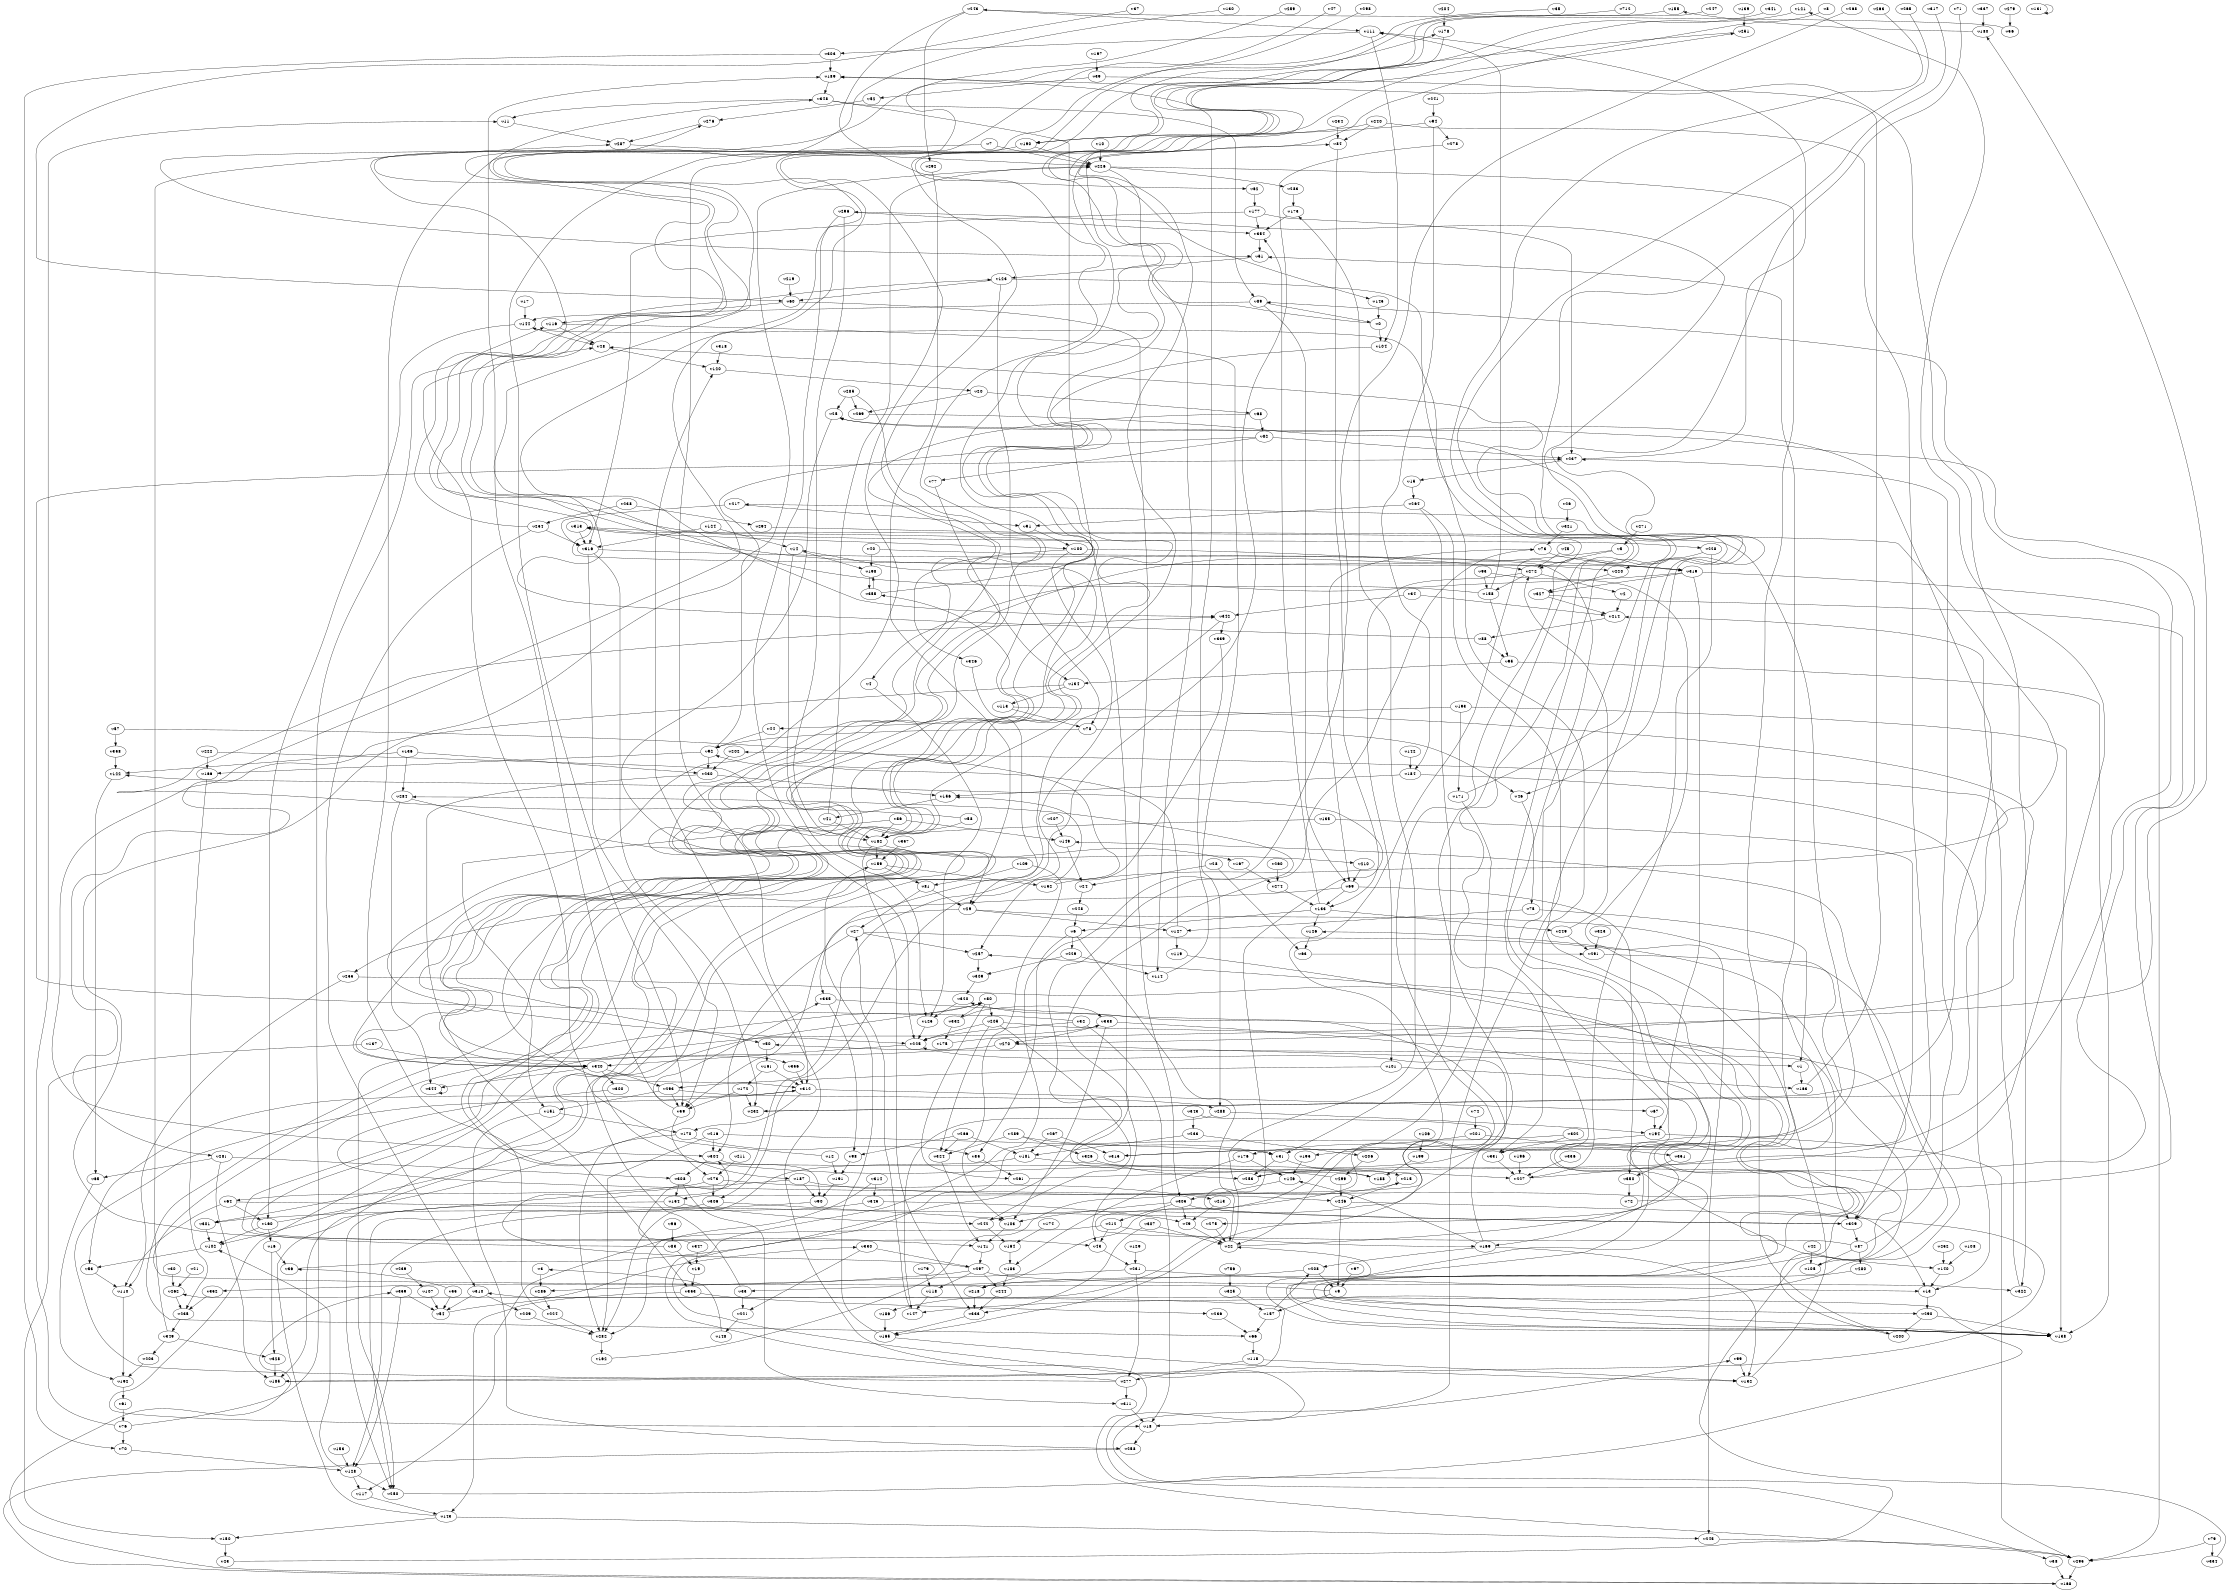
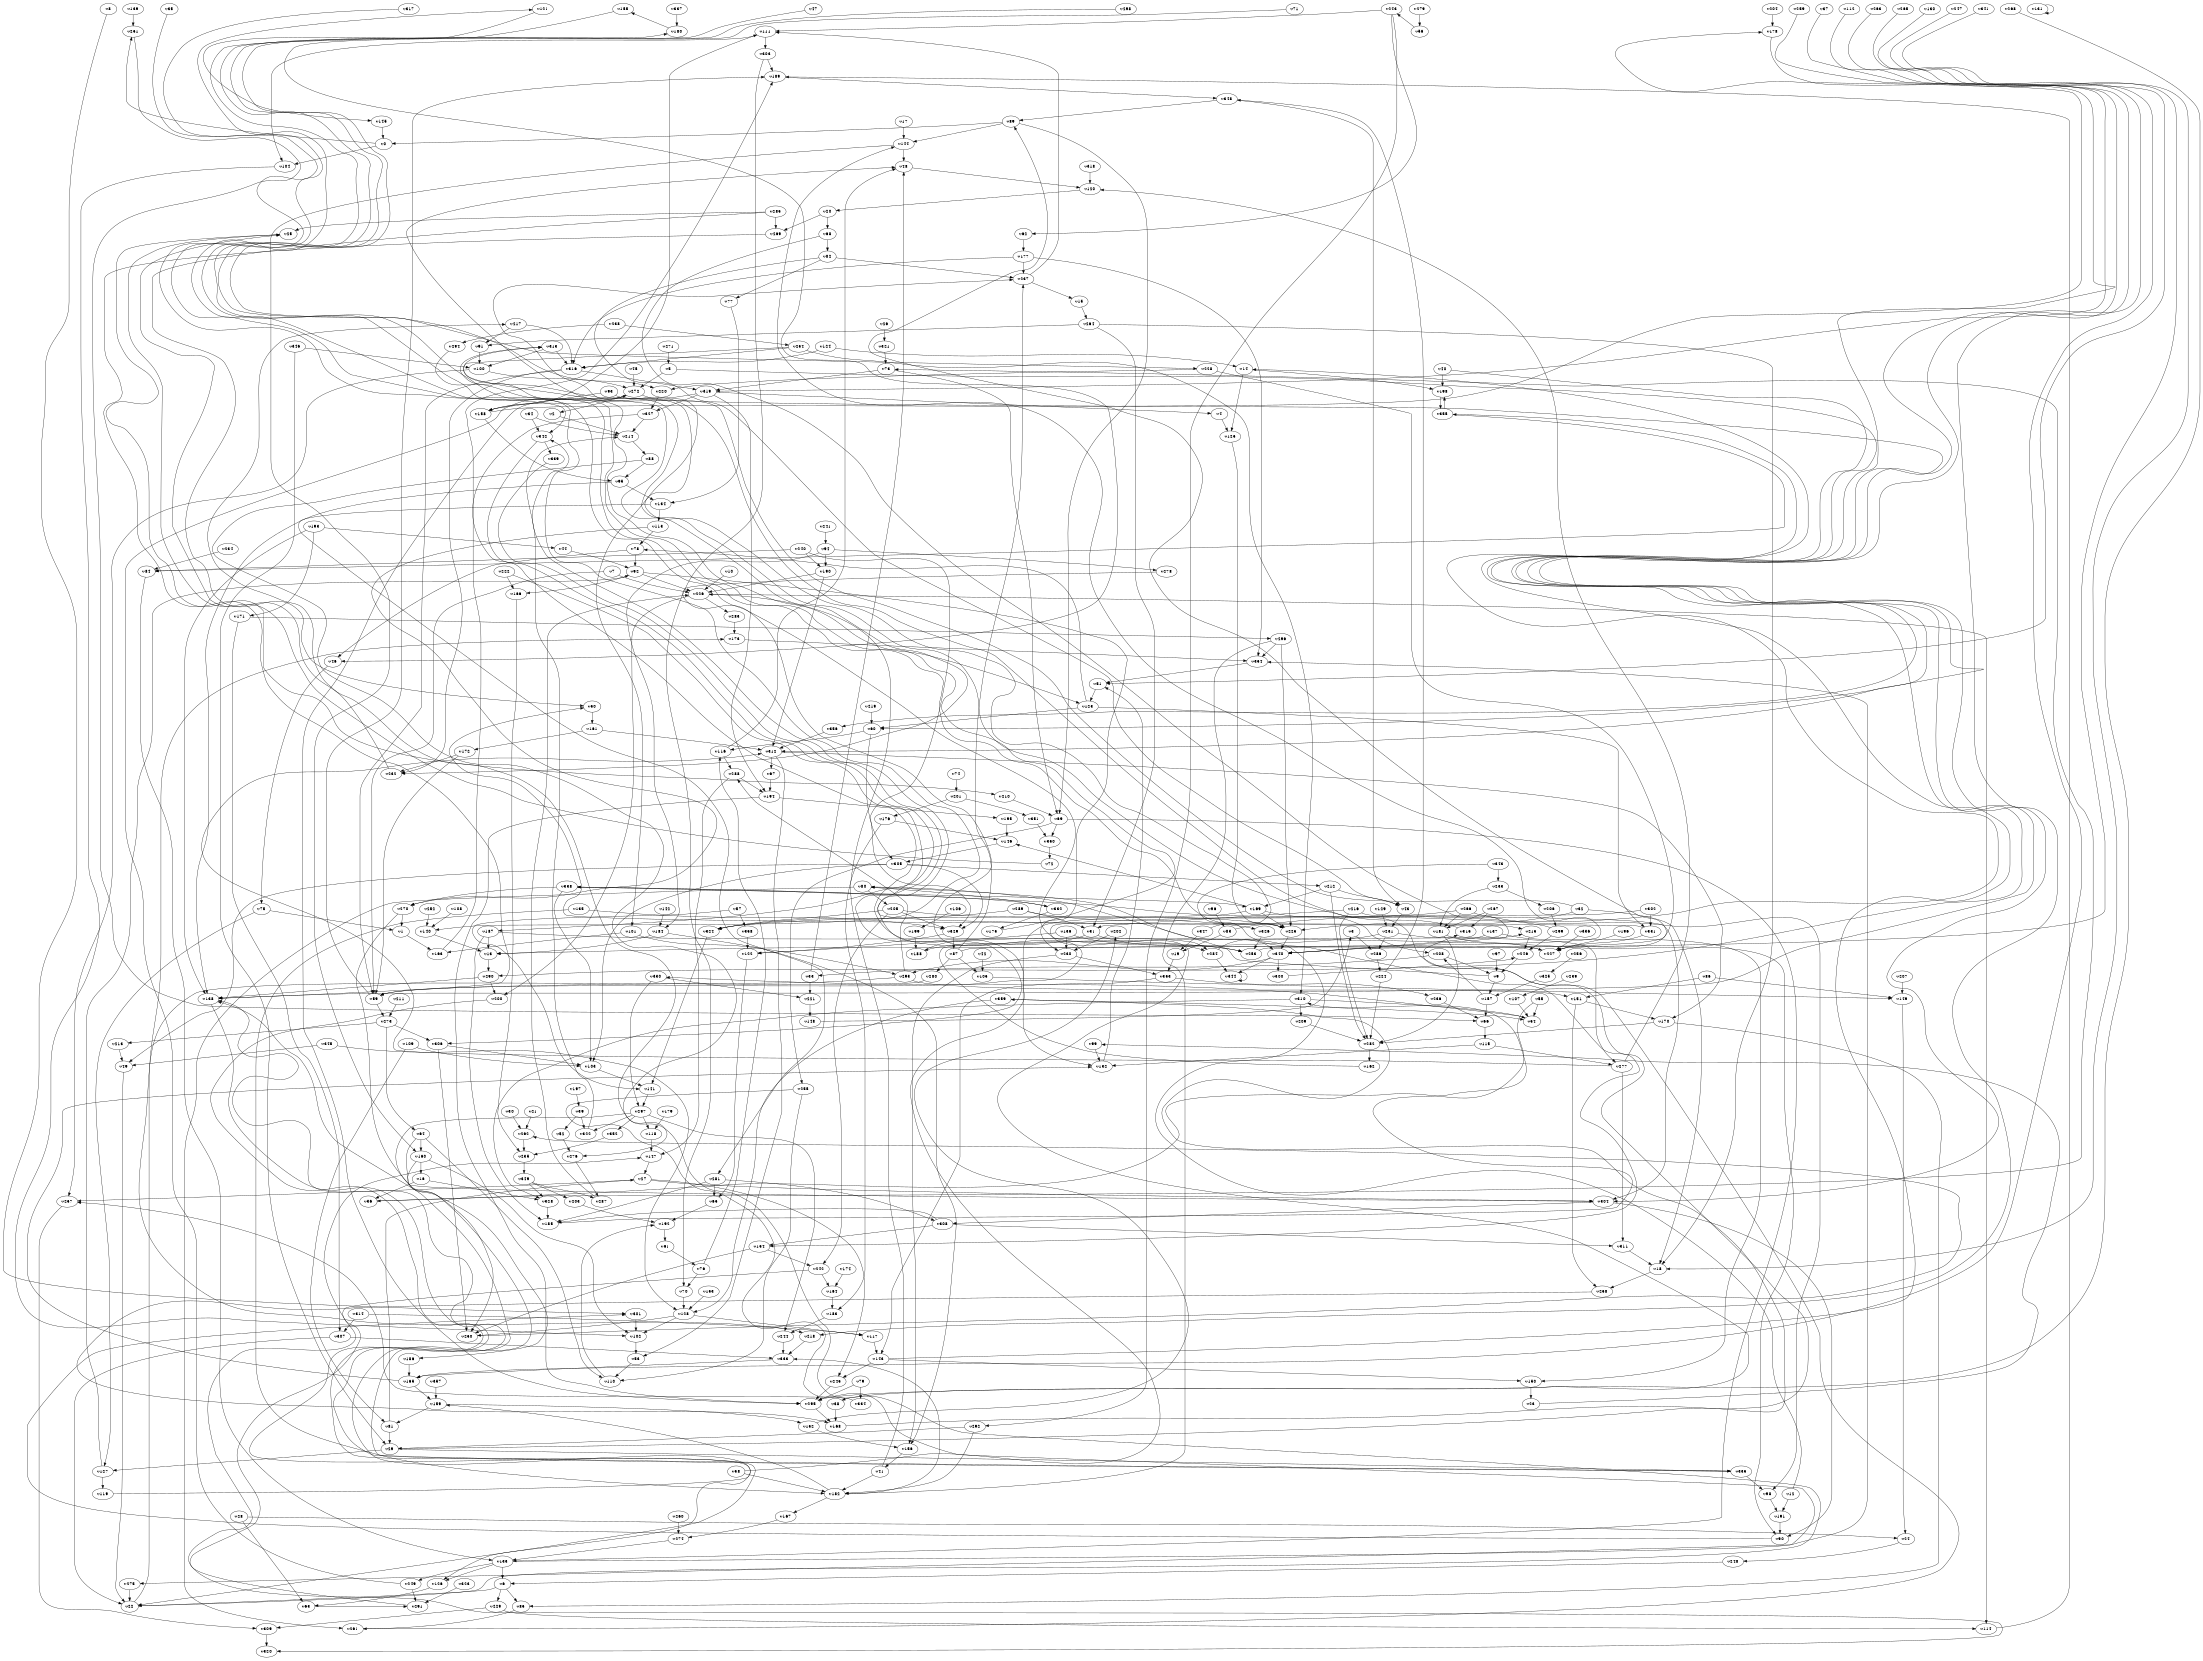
(1625, 9) -> (1849, 9)
(506, 122) -> none
(946, 566) -> (386, 358)
(889, 829) -> (924, 1484)
(949, 1008) -> none
none -> (850, 1012)
(1447, 1083) -> (274, 977)
(875, 1189) -> (351, 1323)
(1230, 1269) -> (1577, 954)
(1537, 1369) -> (740, 1210)
